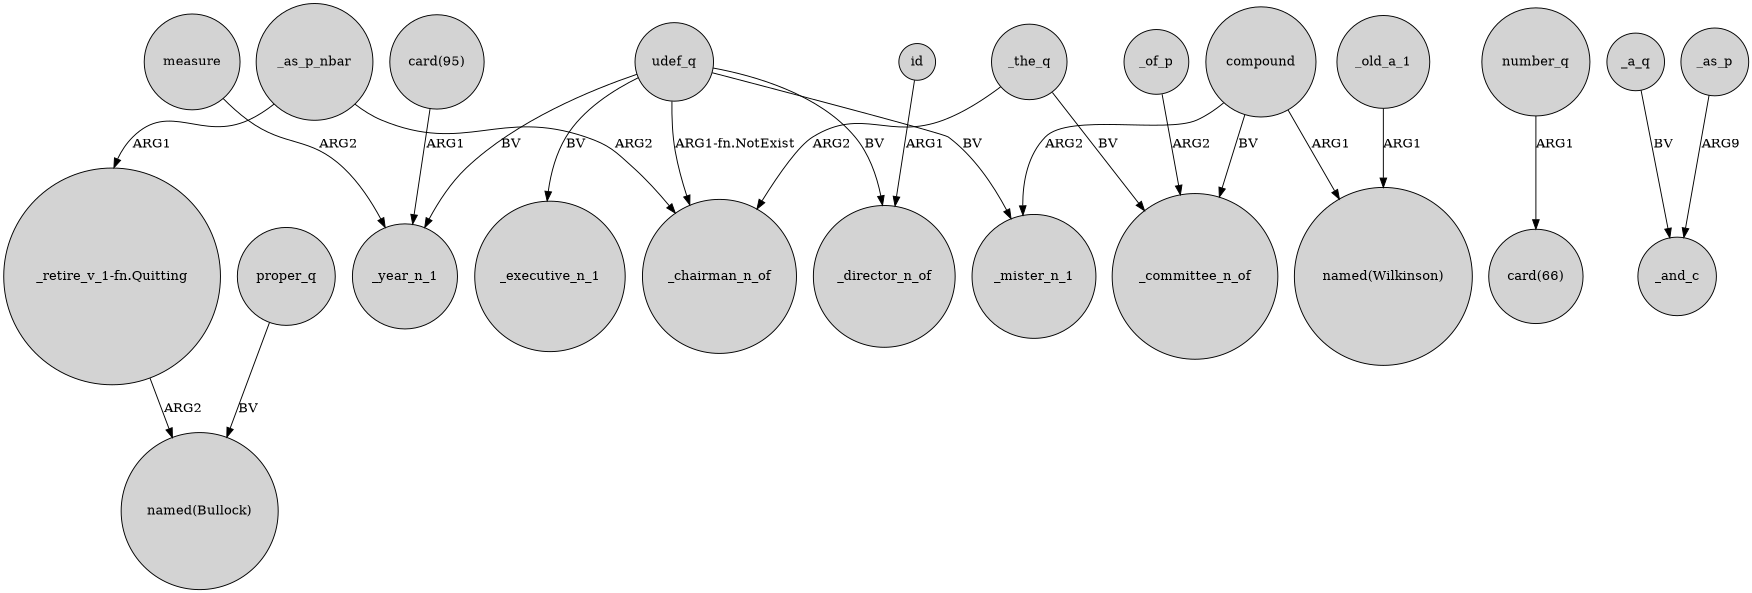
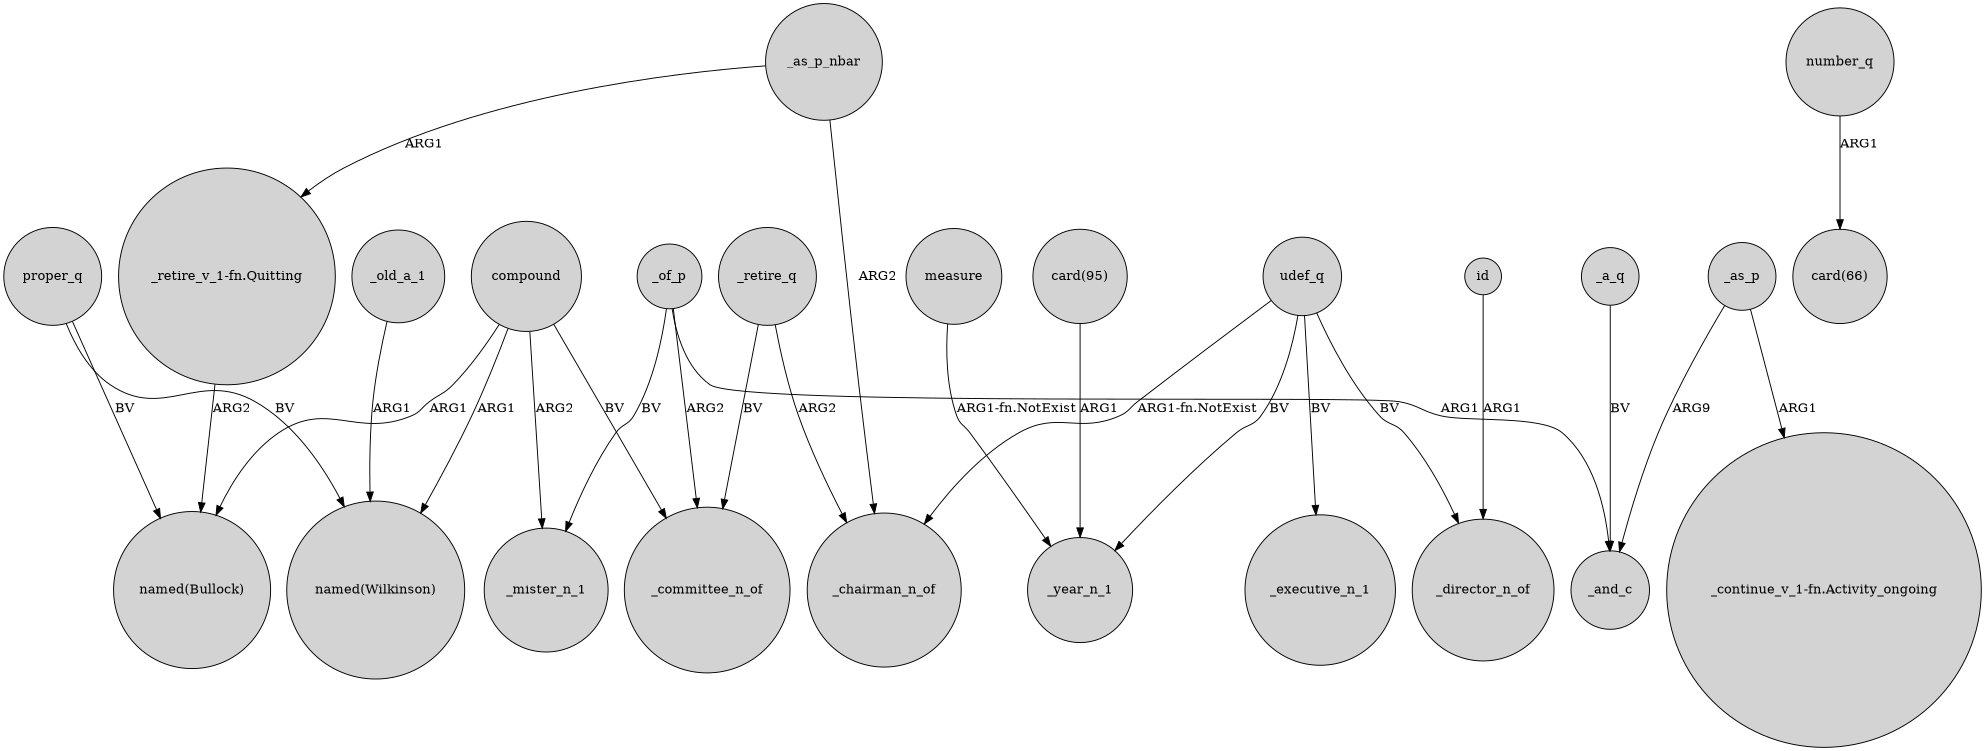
(1029, 62) -> (767, 276)
(876, 116) -> (629, 421)
(339, 144) -> (1017, 409)
none -> (200, 392)
none -> (1155, 399)
none -> (360, 423)
none -> (1824, 590)
